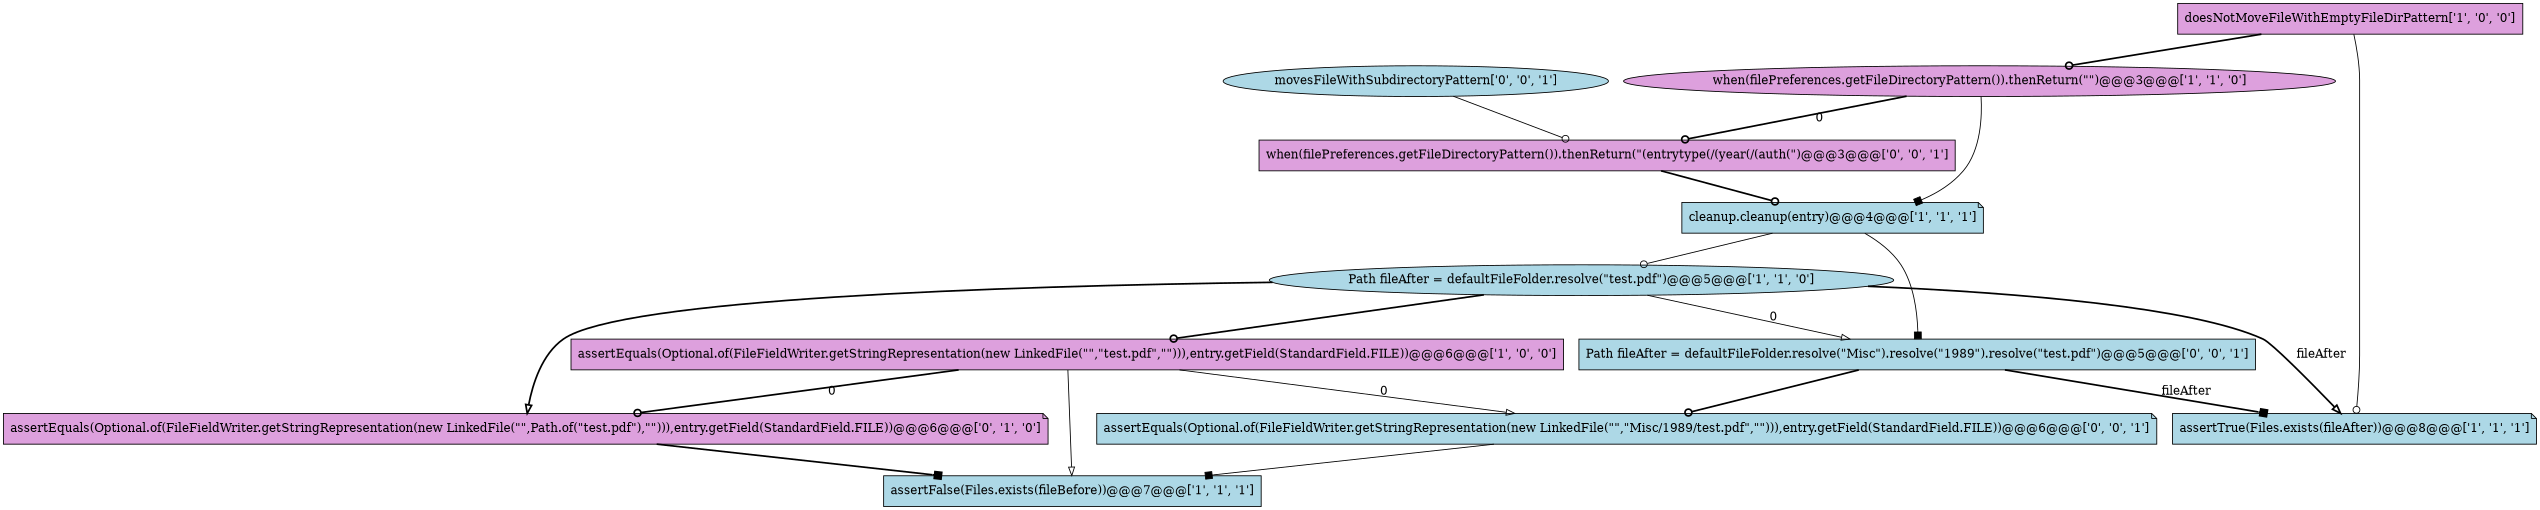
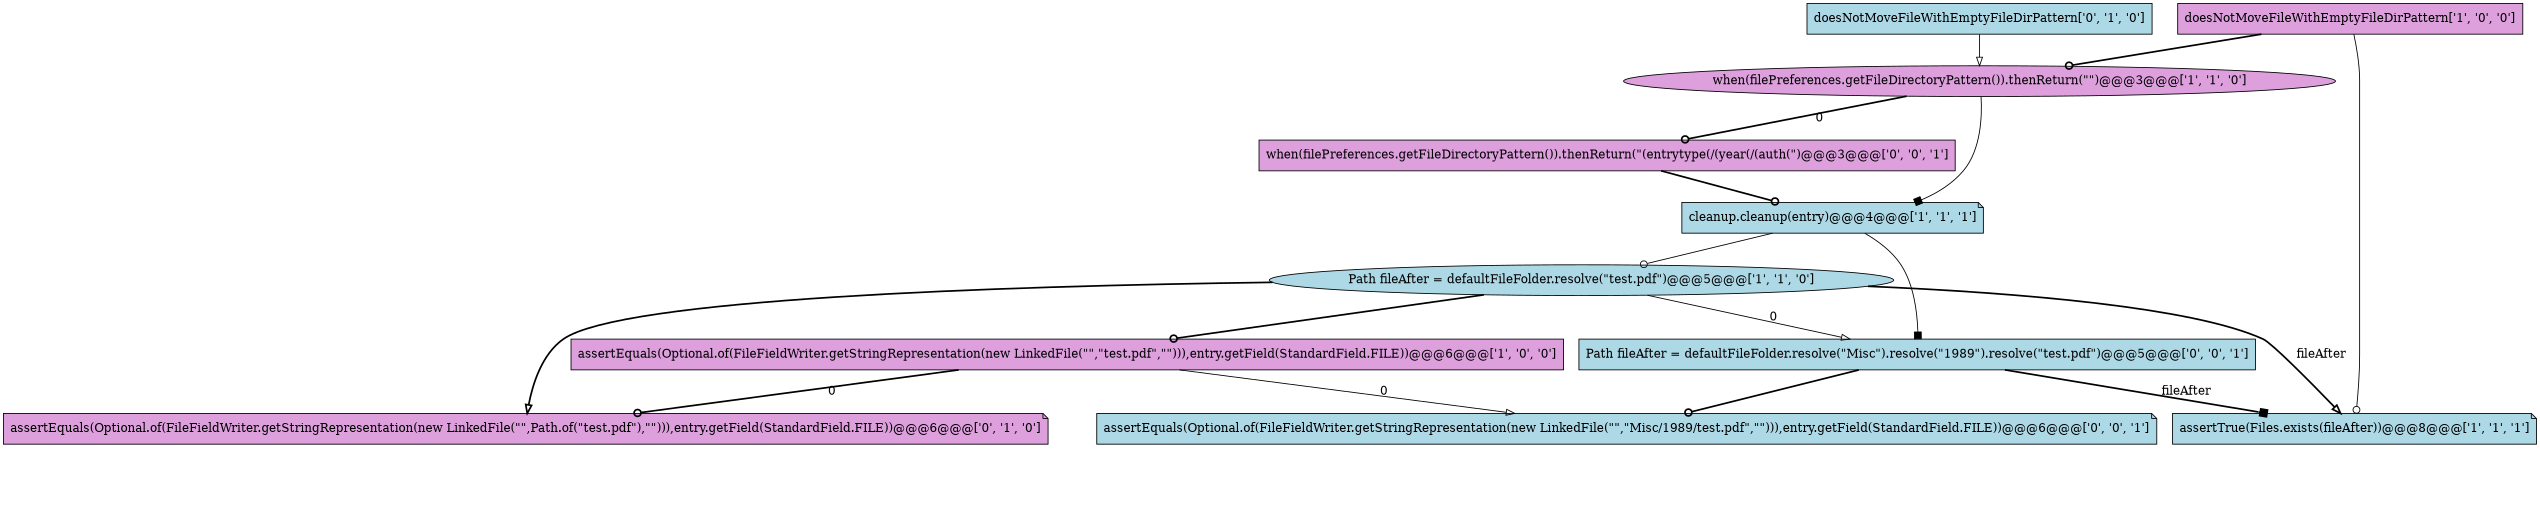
none -> (1980, 19)
(1416, 81) -> none
(1072, 491) -> none
